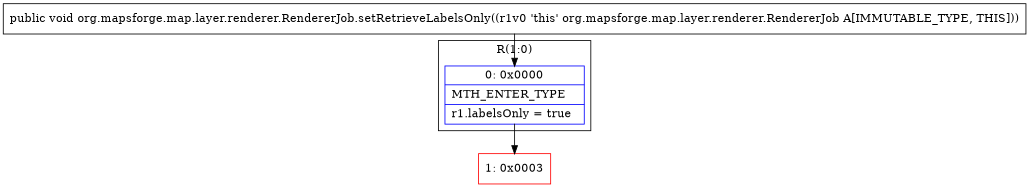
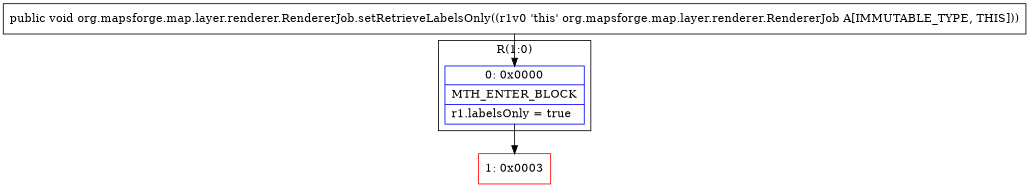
(509, 94) -> (515, 94)
